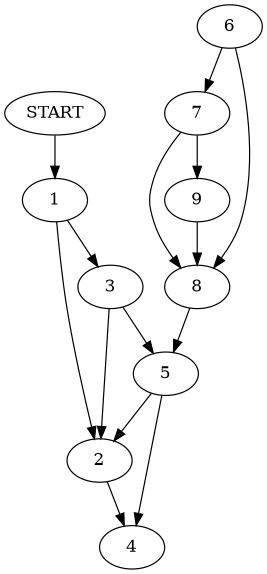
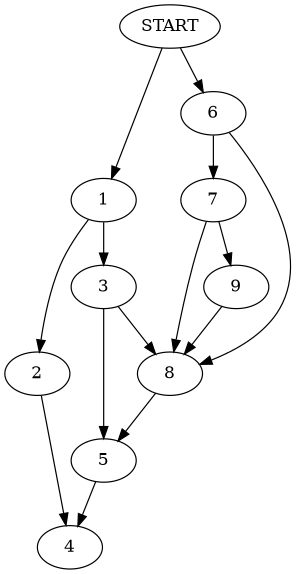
none -> (189, 65)
(105, 368) -> (133, 326)
(136, 412) -> none
